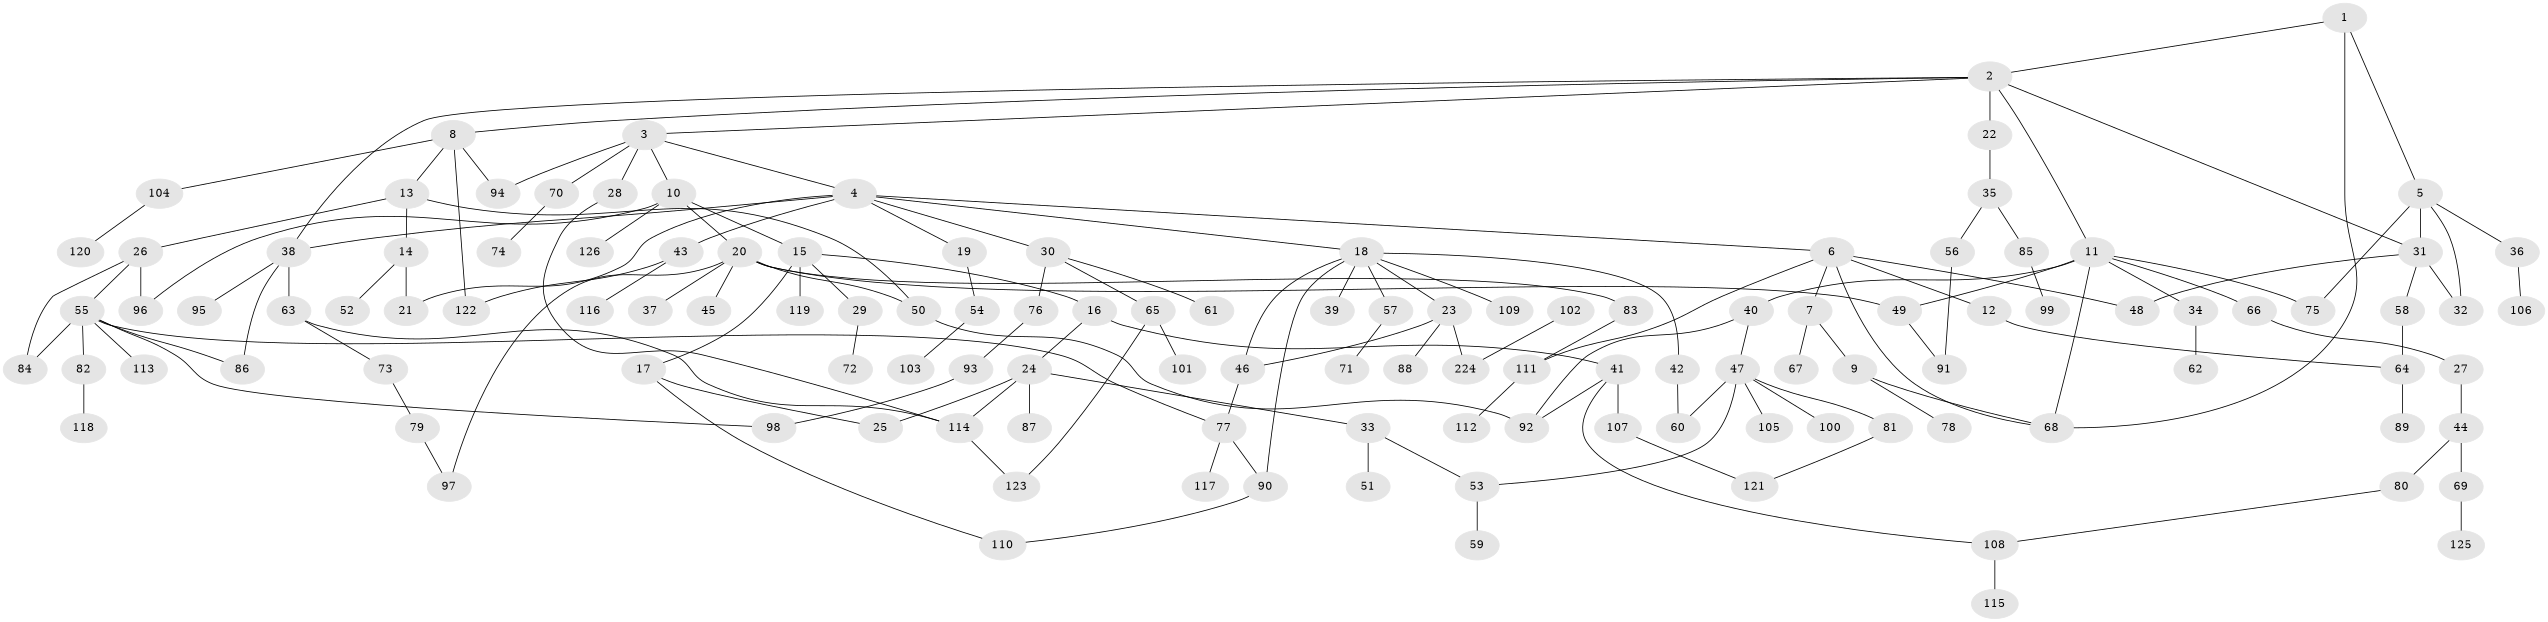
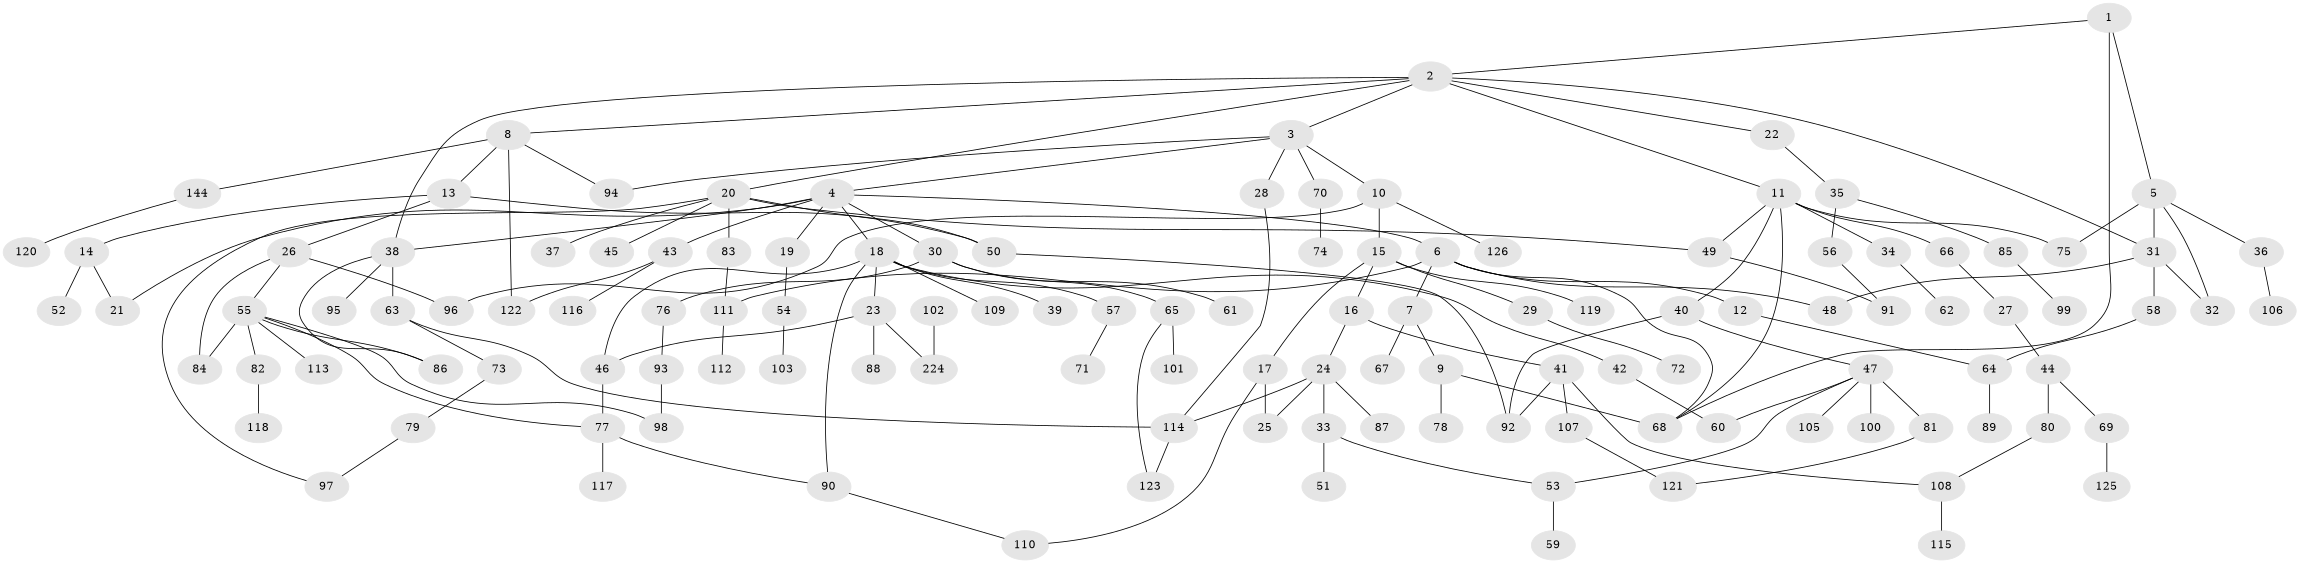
(160, 194) -> (197, 194)
(707, 223) -> (1079, 133)
